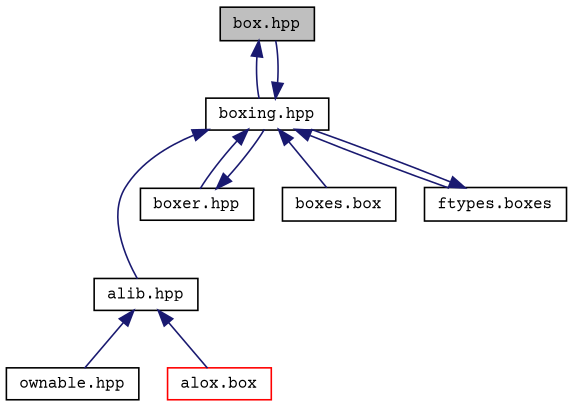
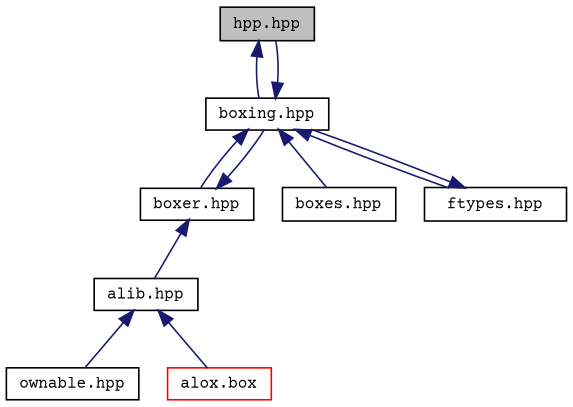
(267, 24) -> (267, 24)
(123, 192) -> (168, 256)
(339, 204) -> (339, 204)
(496, 204) -> (496, 204)
